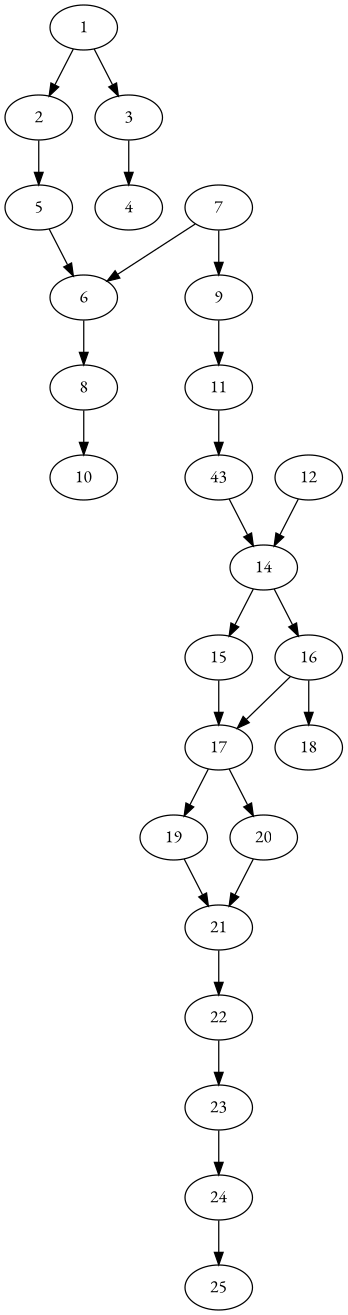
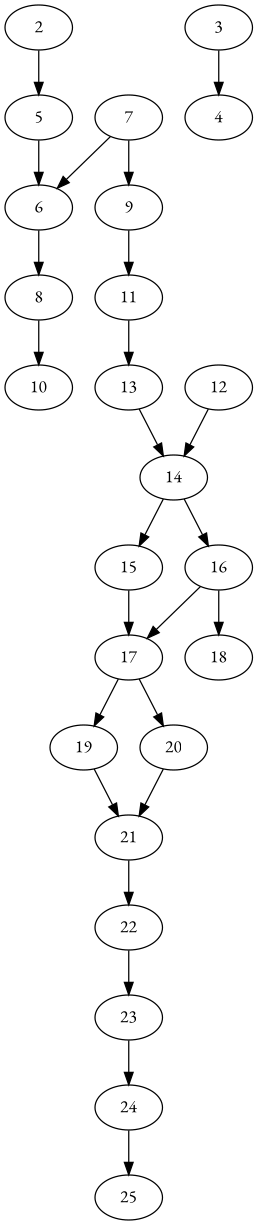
(84, 28) -> none
(219, 478) -> (129, 388)
